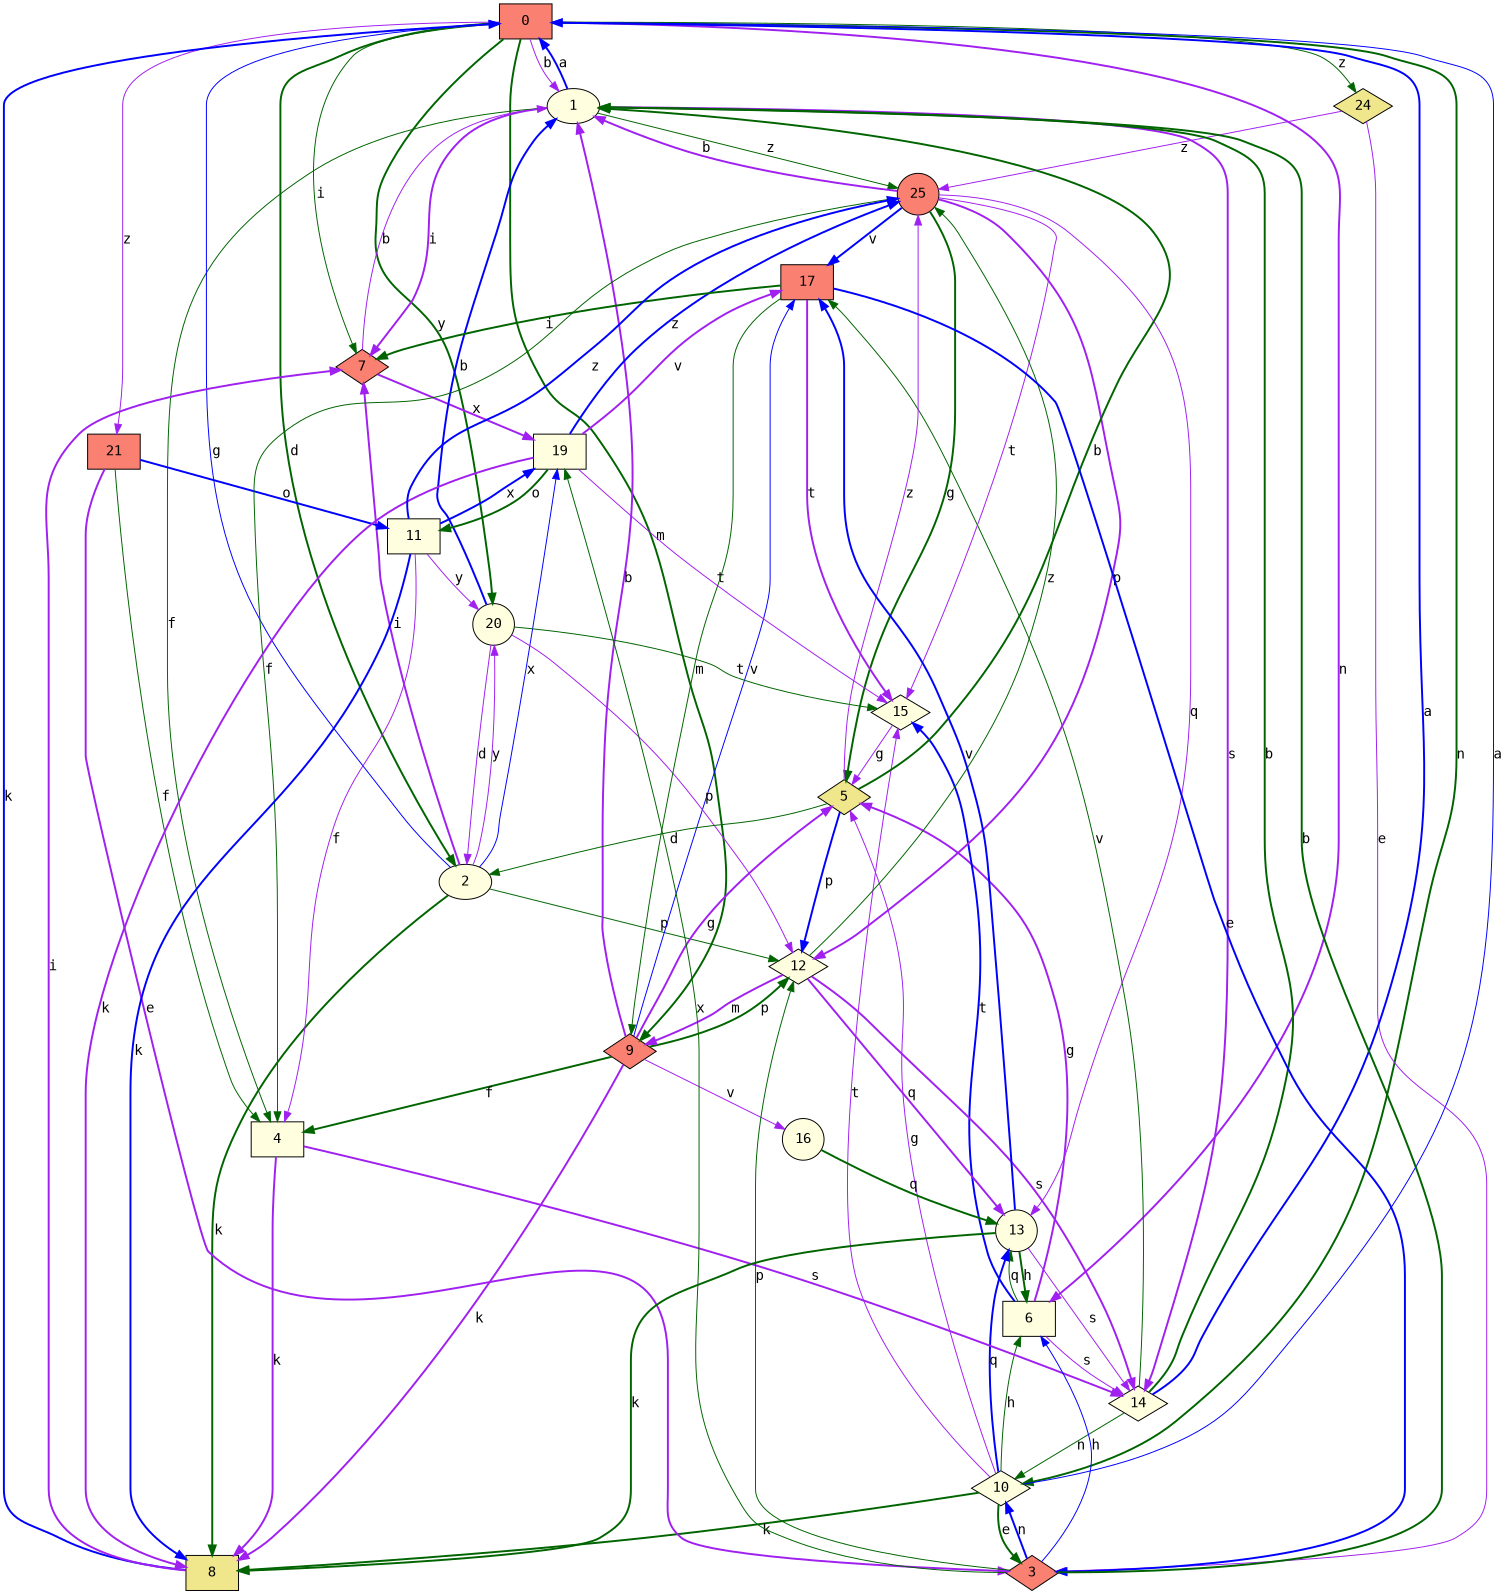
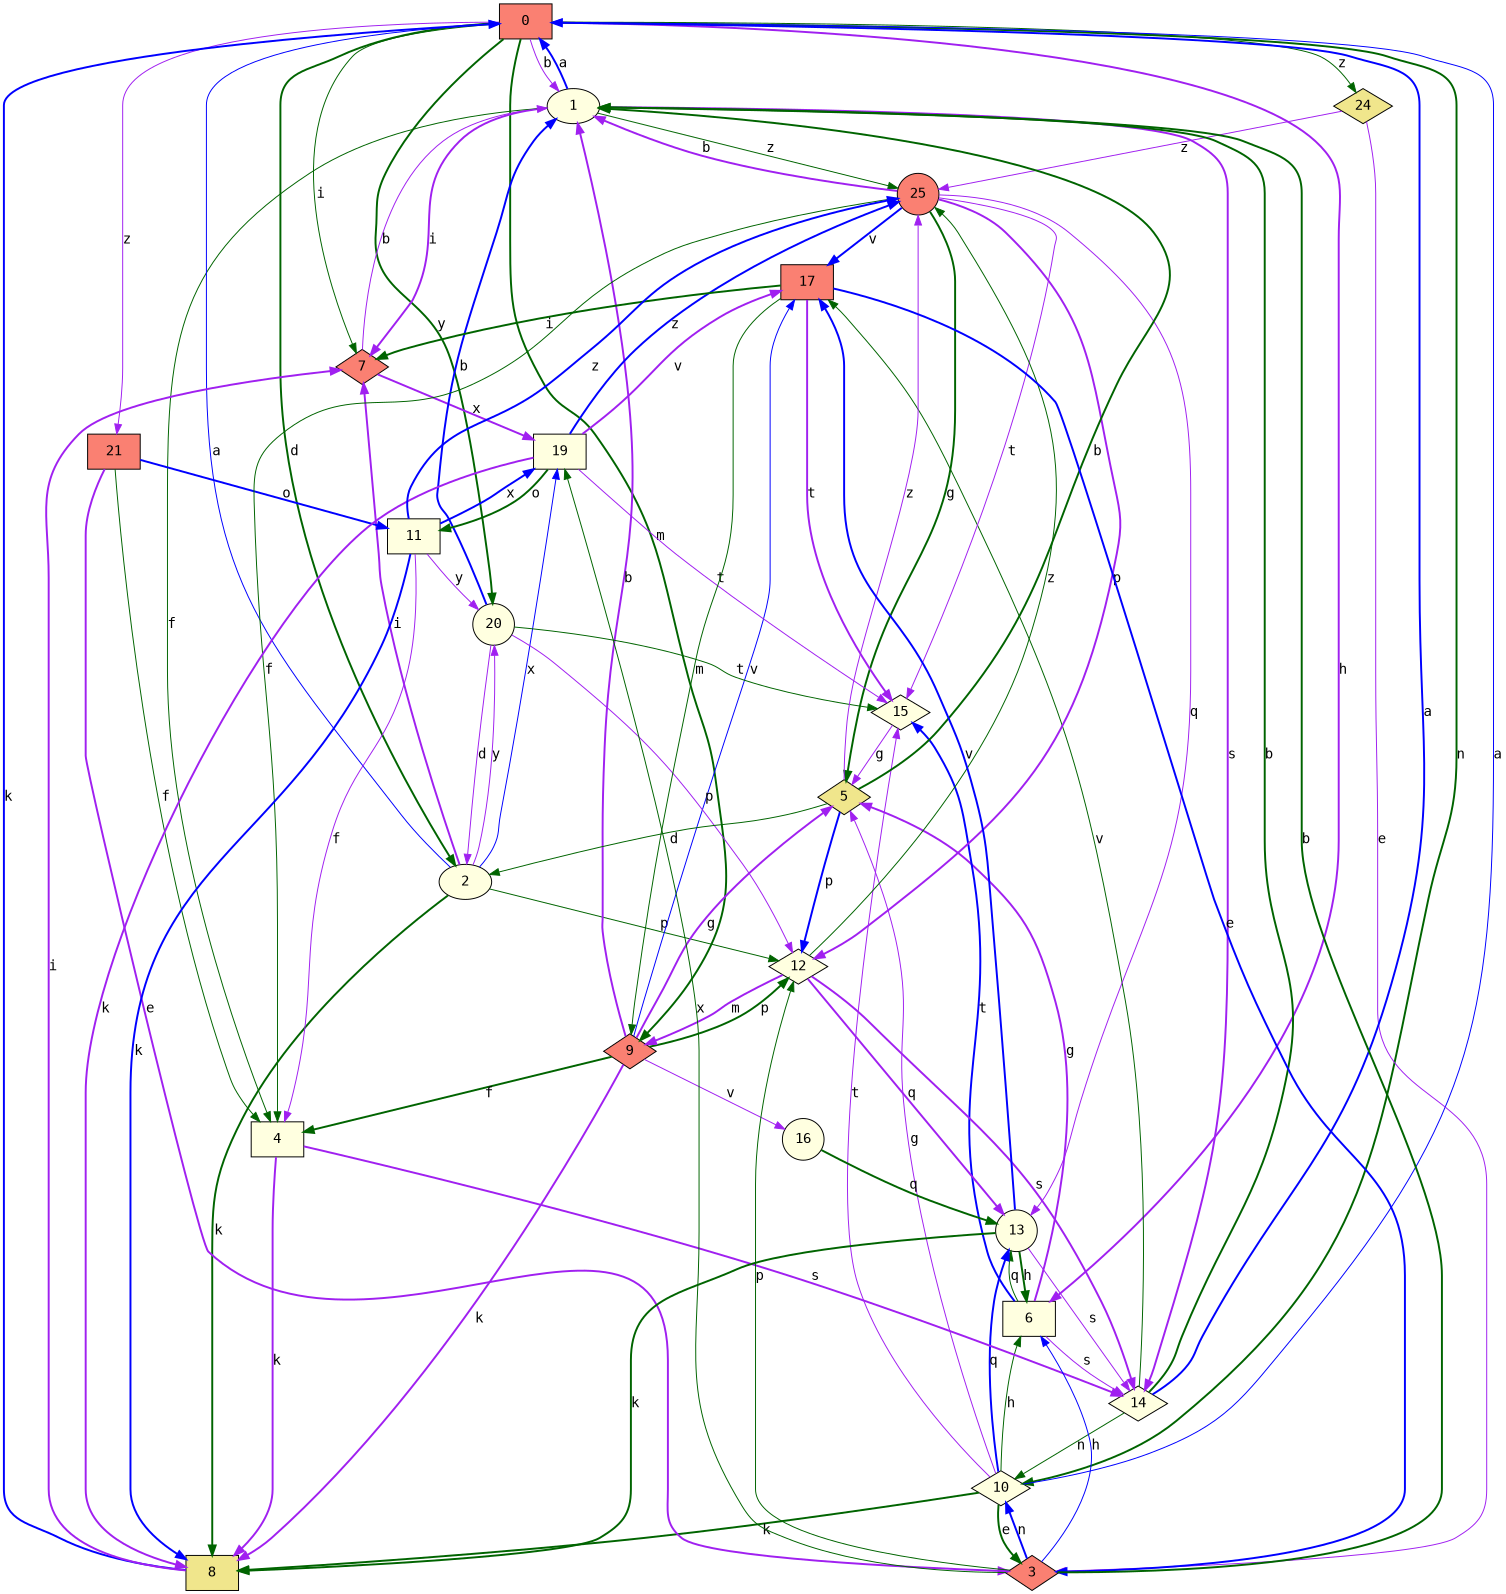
(217, 452) -> (217, 452)
(1343, 670) -> (1343, 670)
